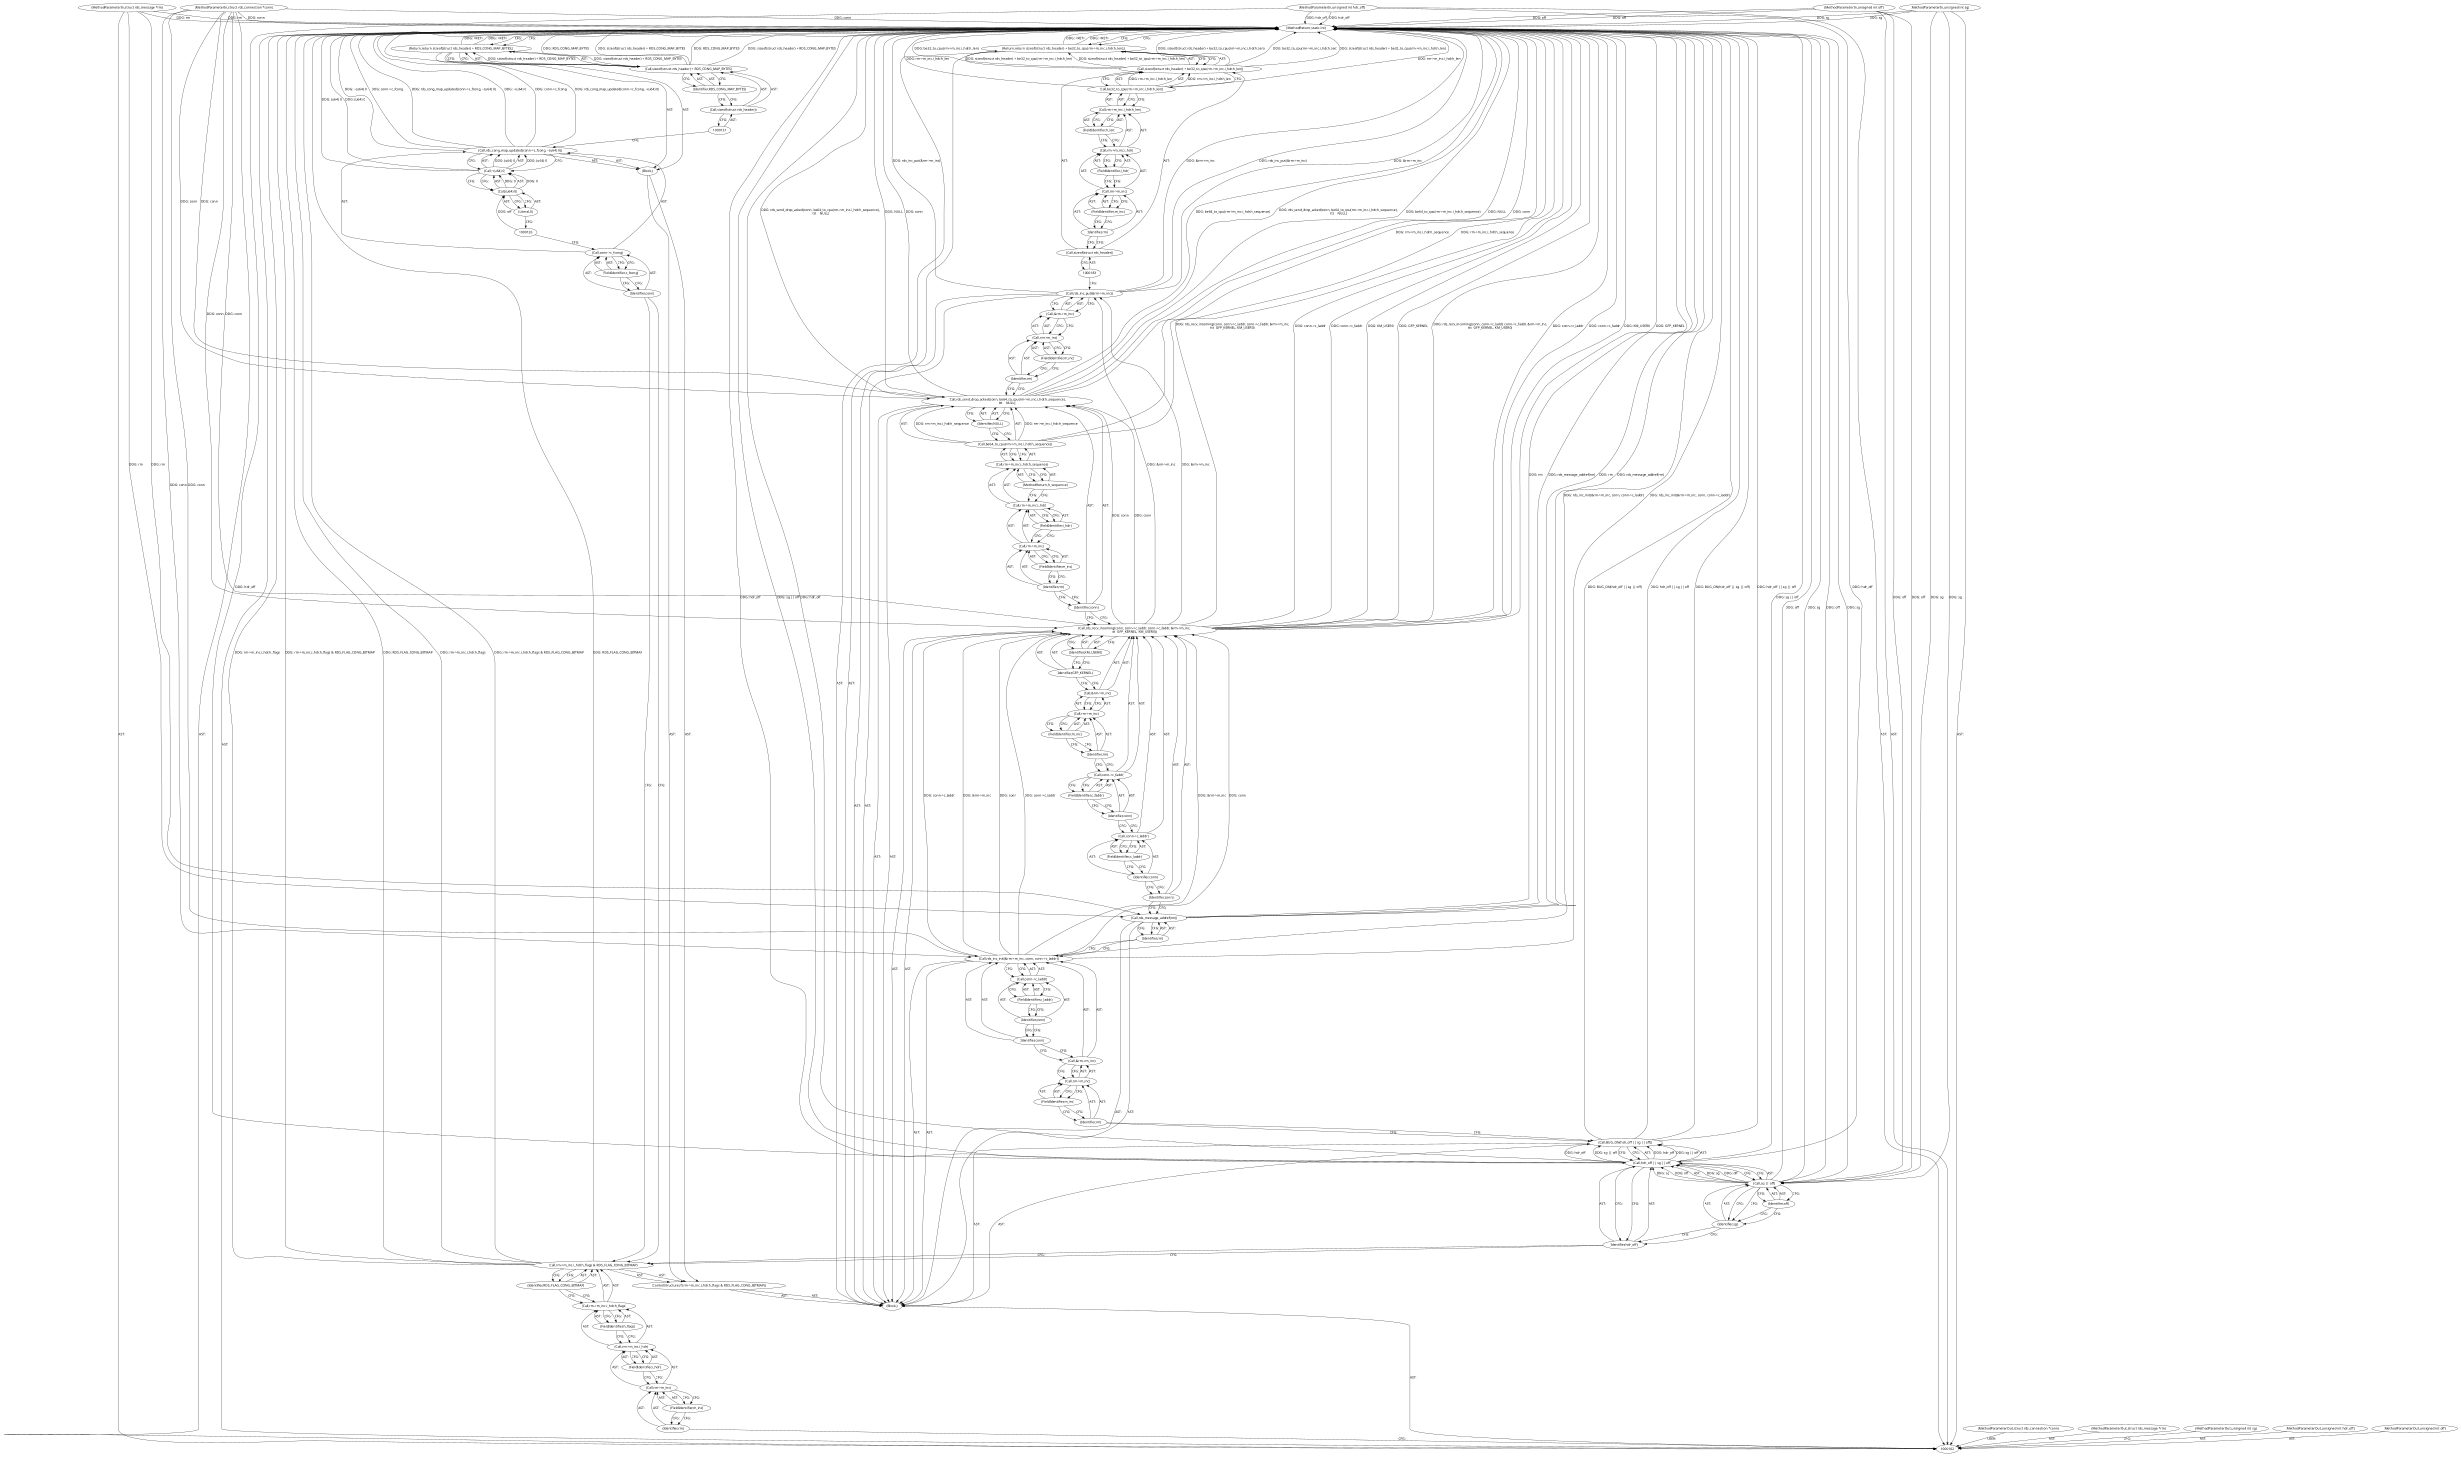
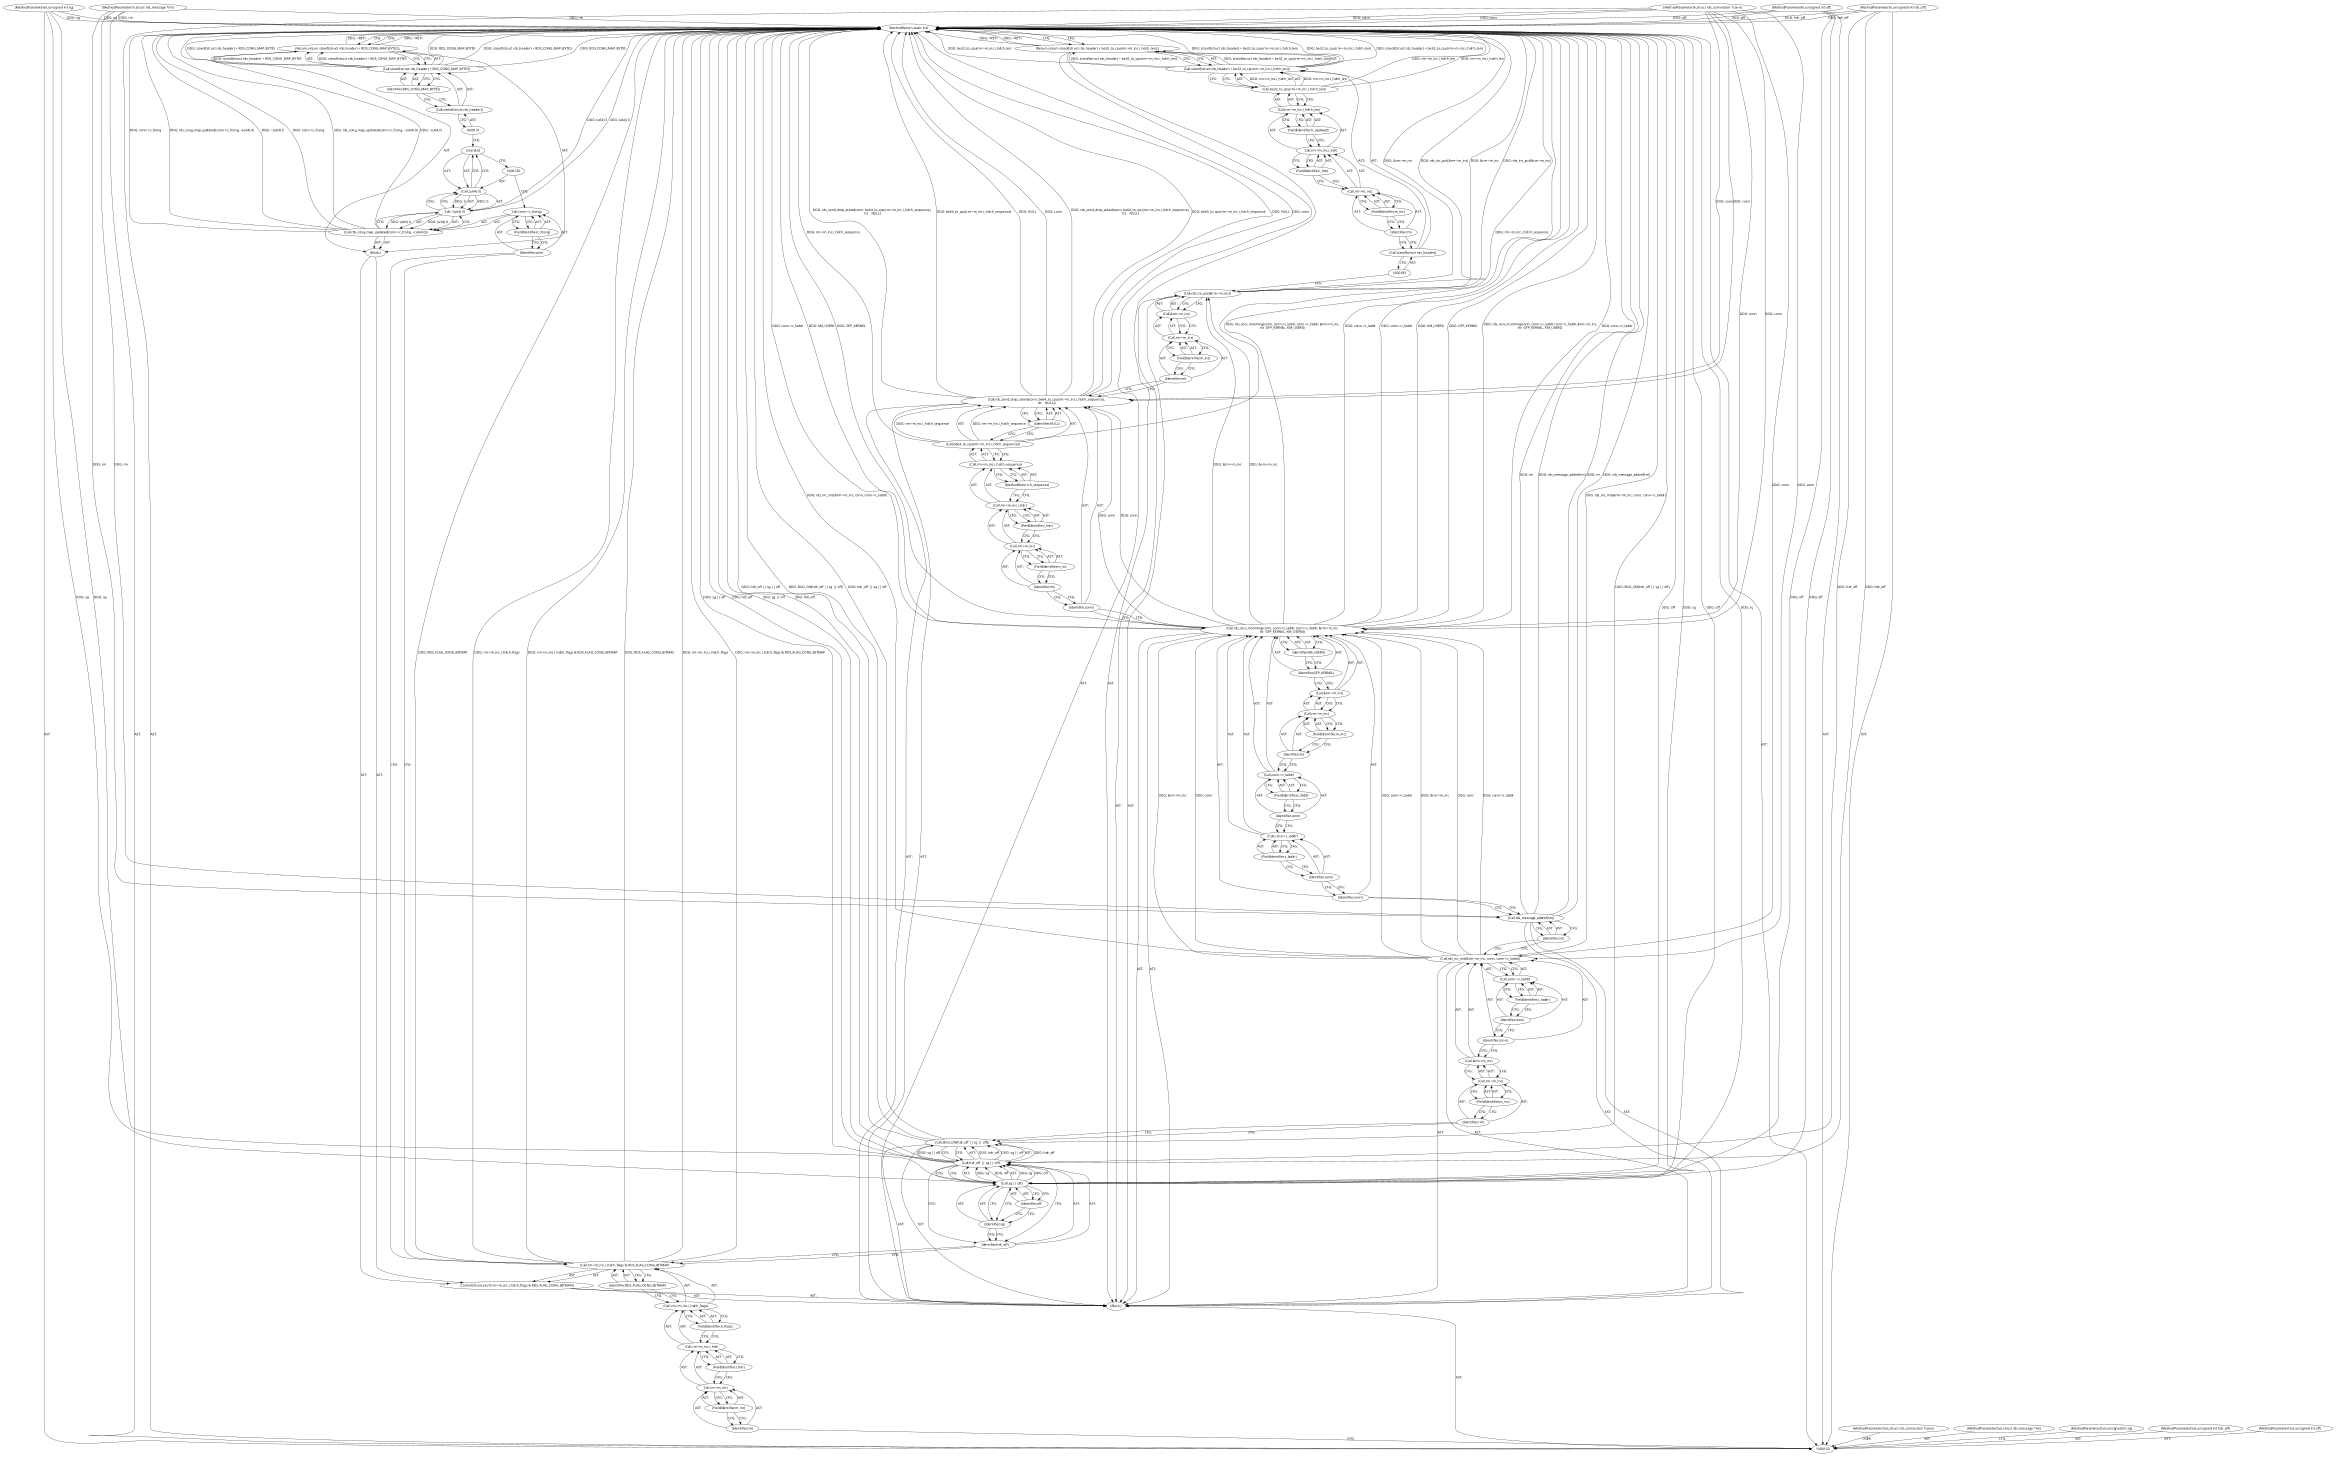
(1099, 130) -> (1308, 130)
(632, 139) -> (473, 139)
(505, 212) -> (503, 181)
